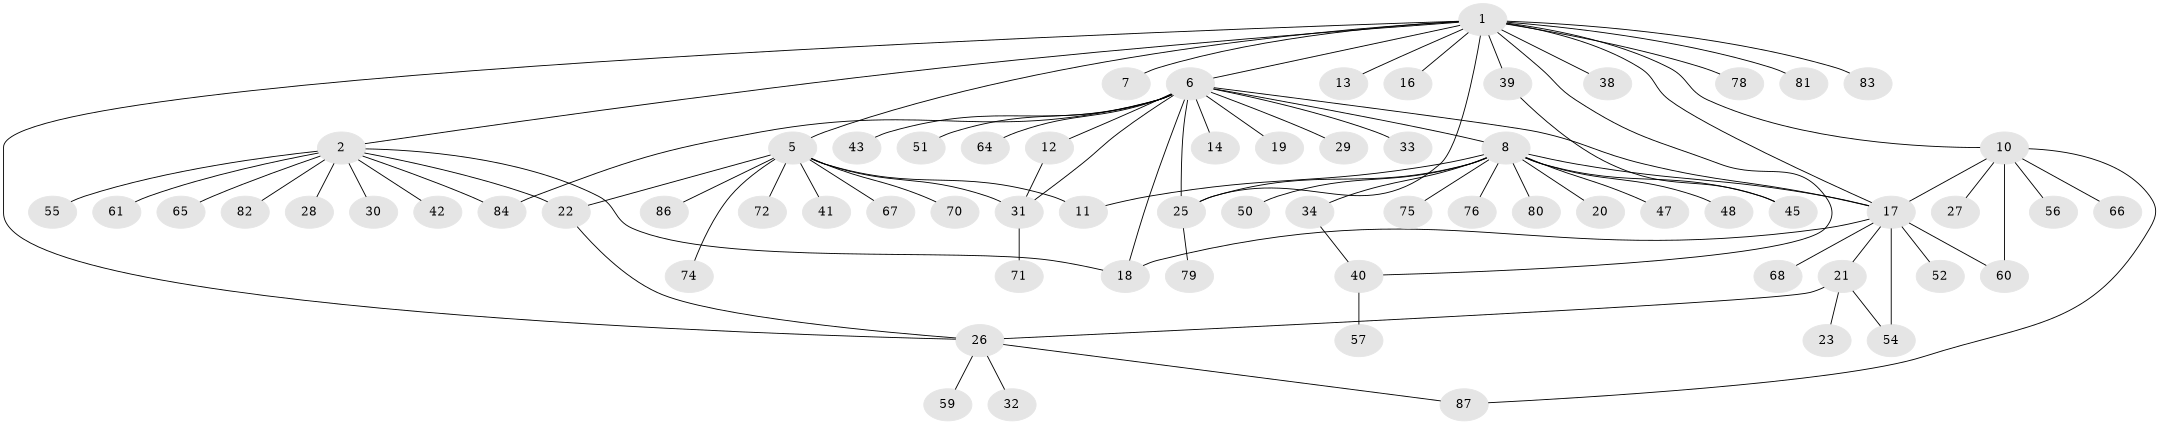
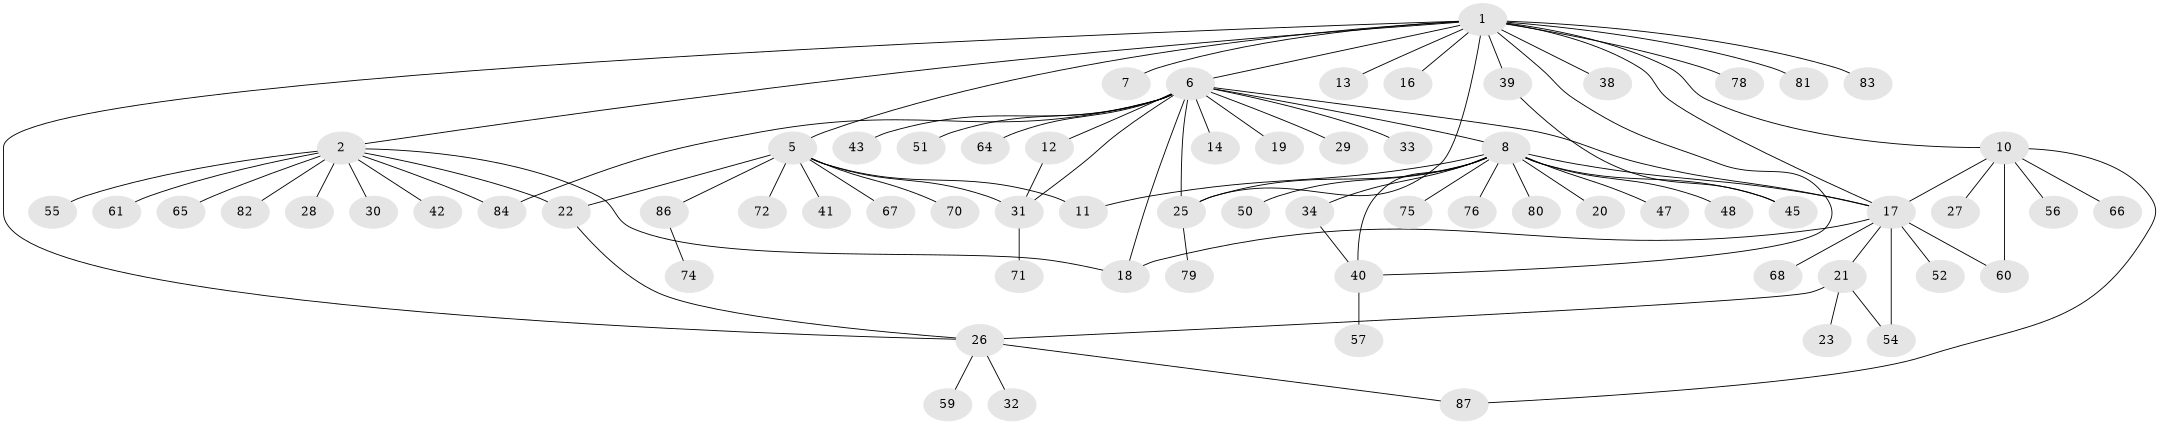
(725, 202) -> (678, 247)
none -> (1372, 202)
